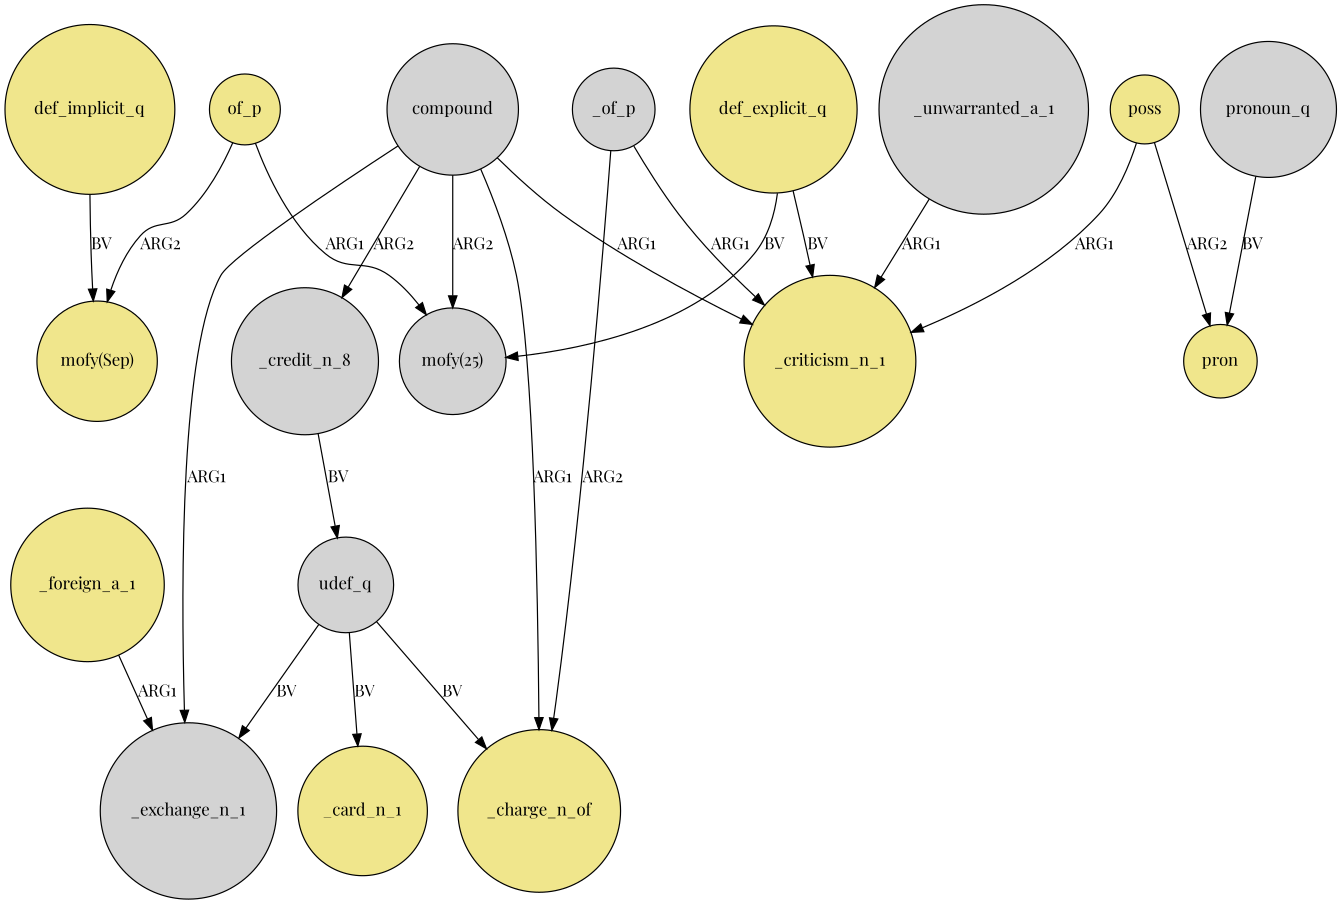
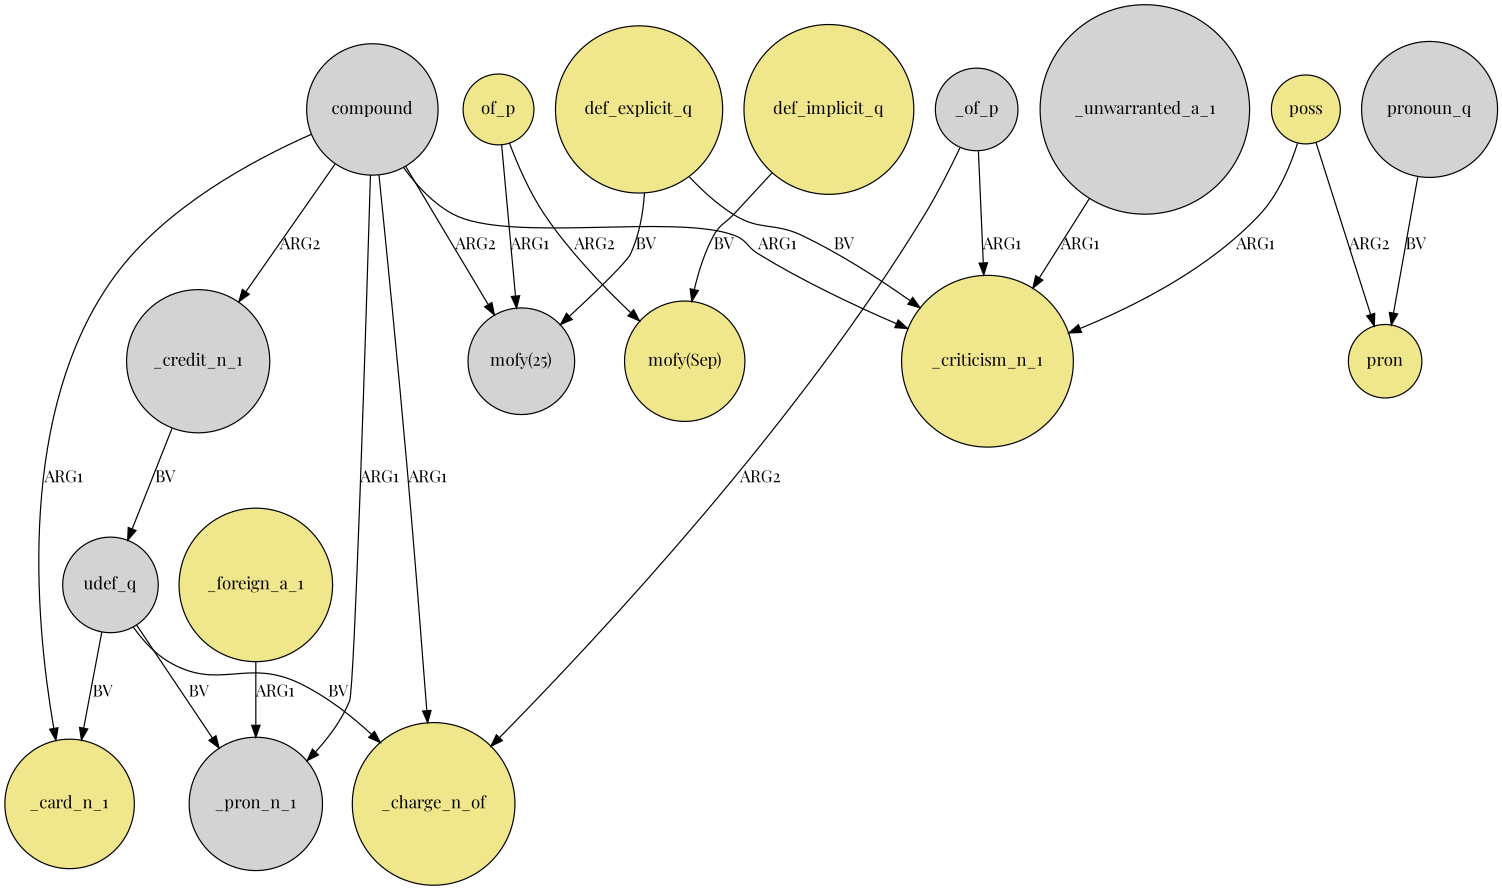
(305, 361) -> (198, 361)
none -> (66, 376)
(188, 811) -> (256, 804)
